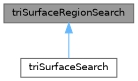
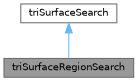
(69, 46) -> (69, 46)
